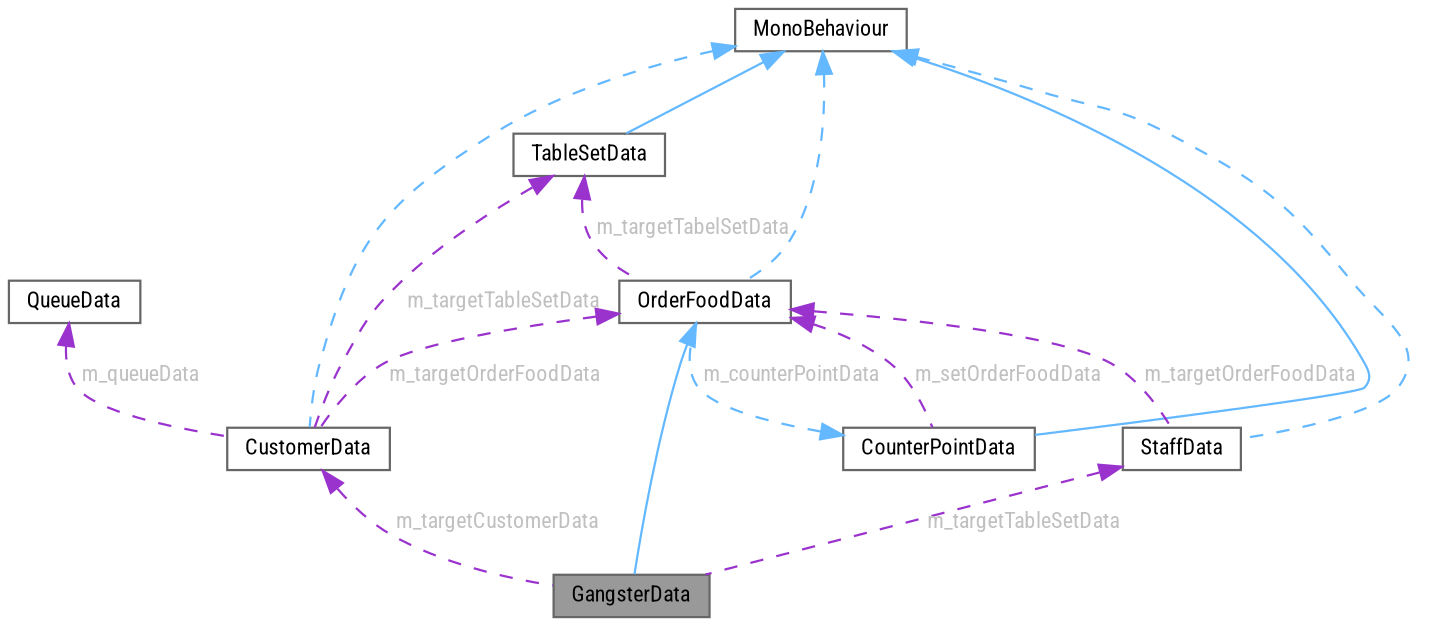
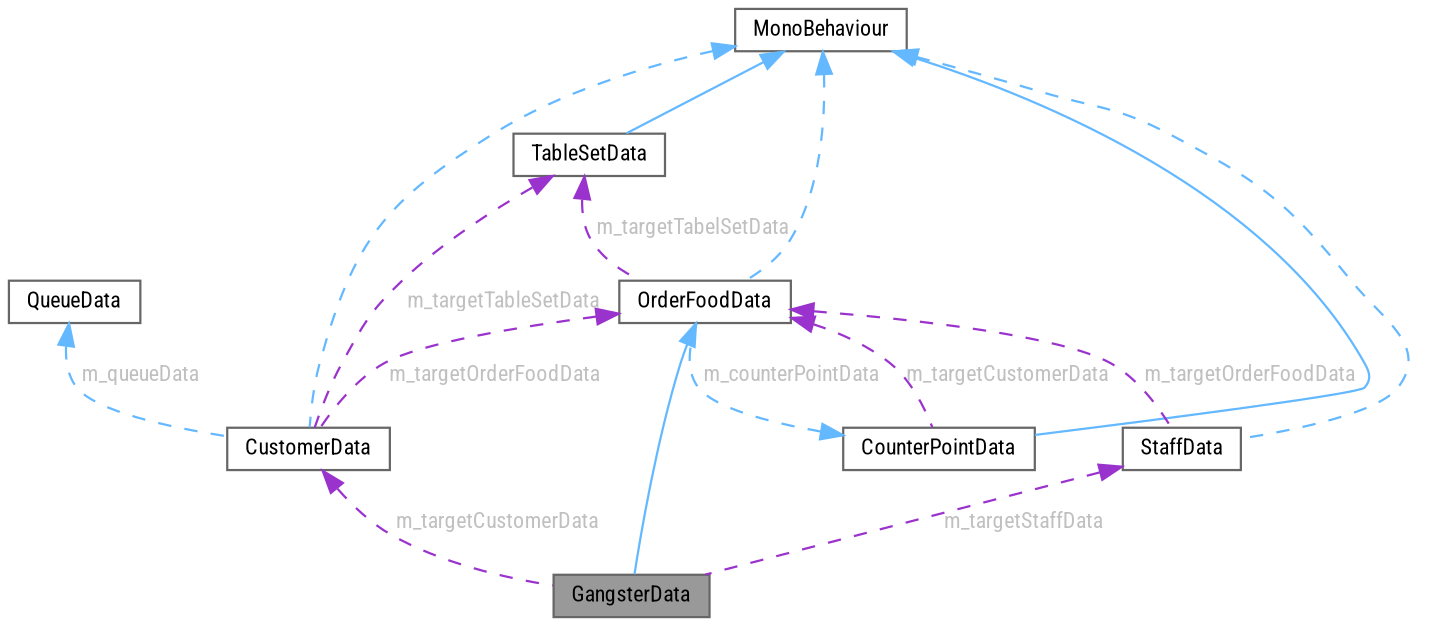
(1006, 375) -> (1006, 375)
(128, 414) -> (128, 414)
(1021, 522) -> (1021, 522)
